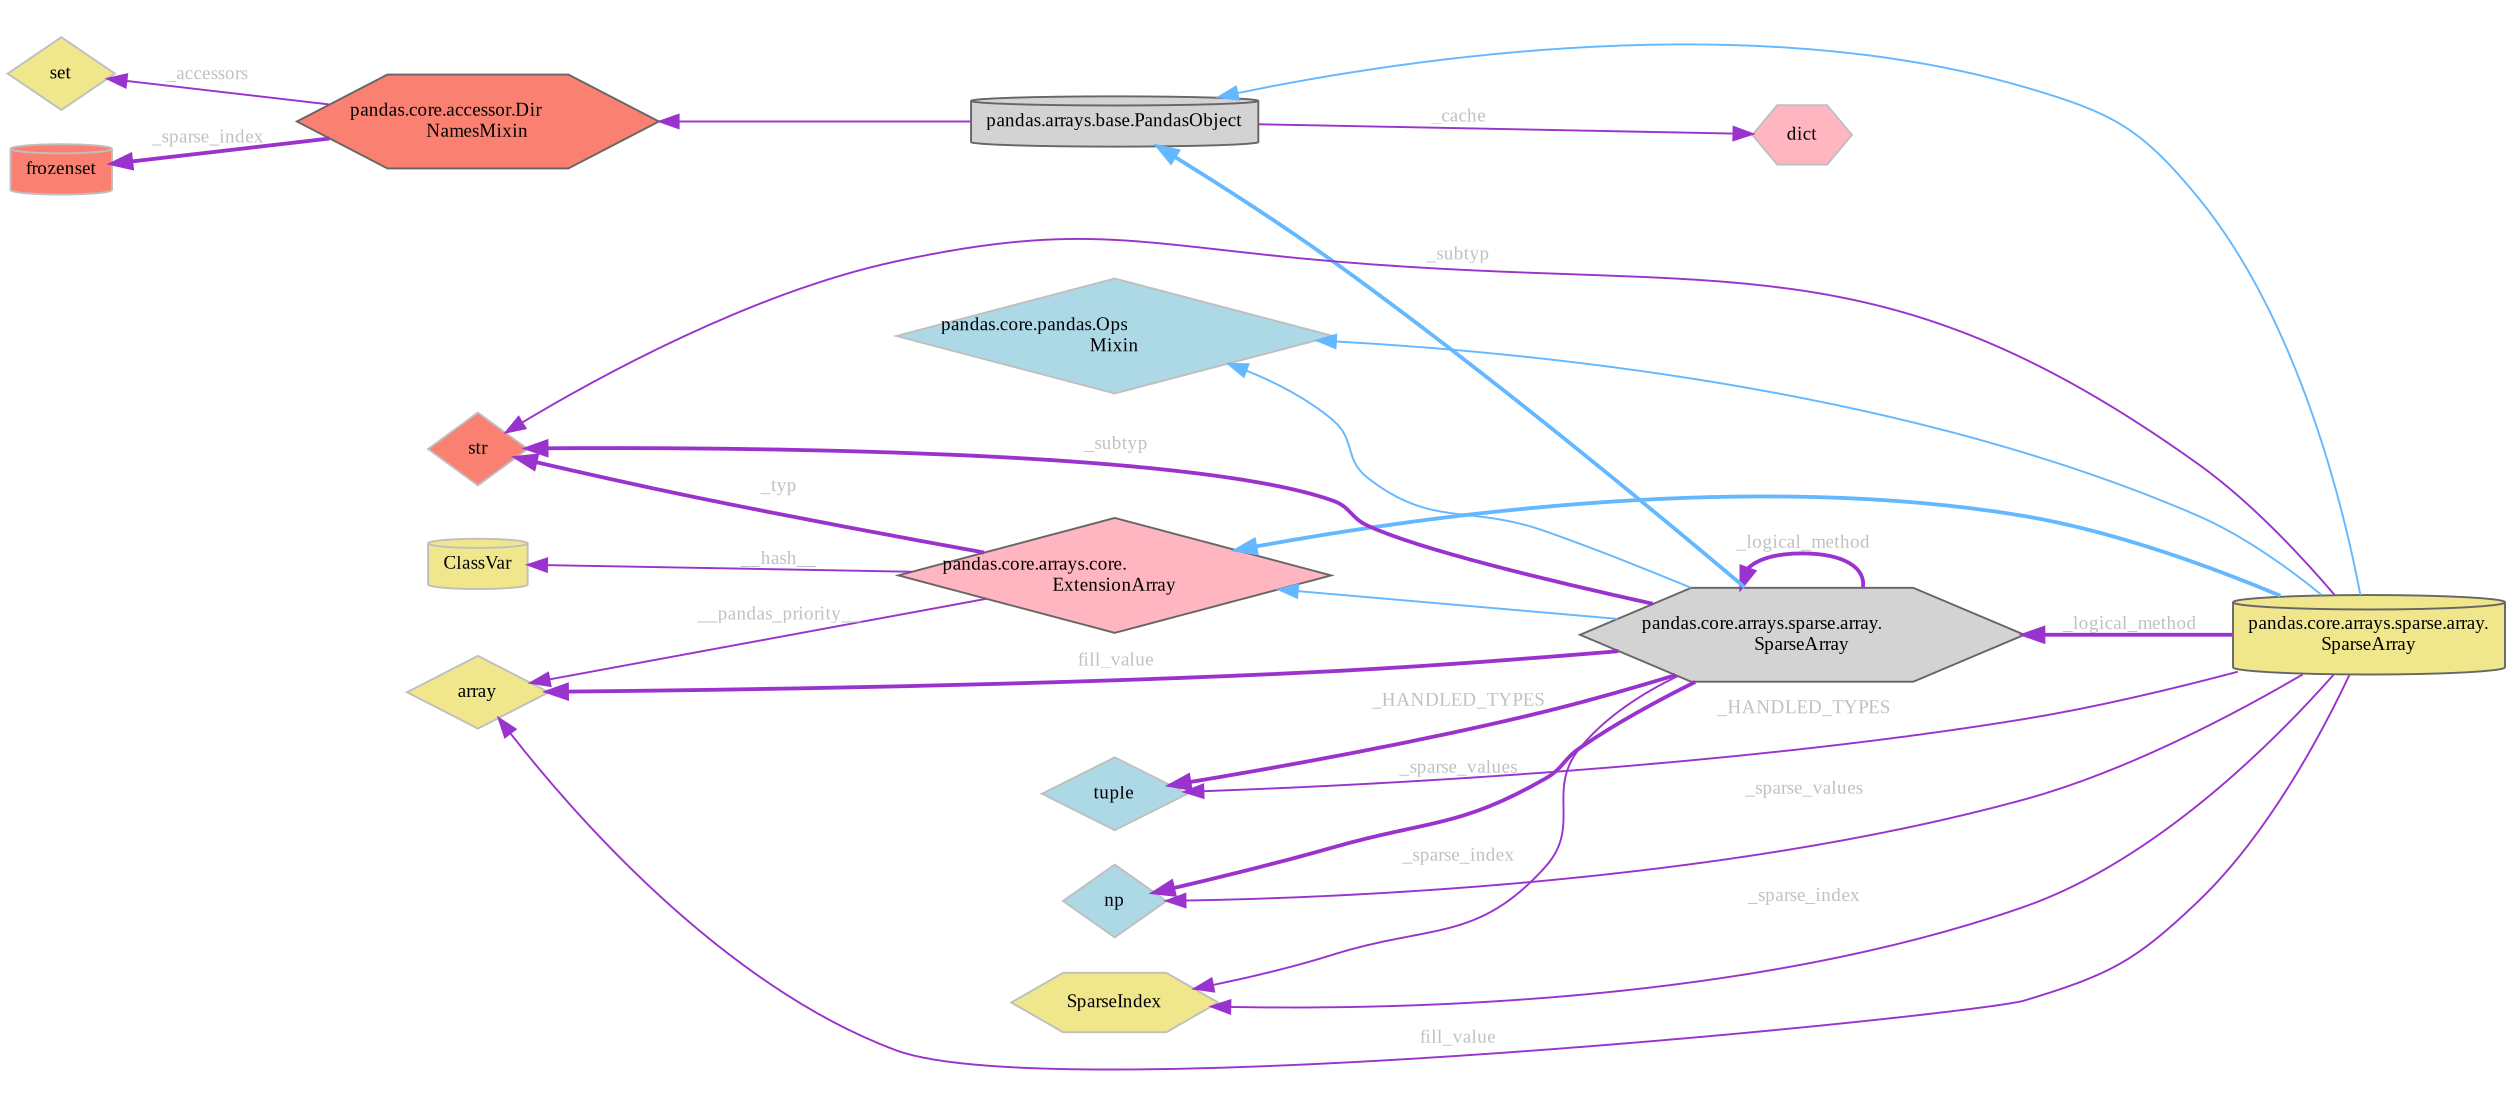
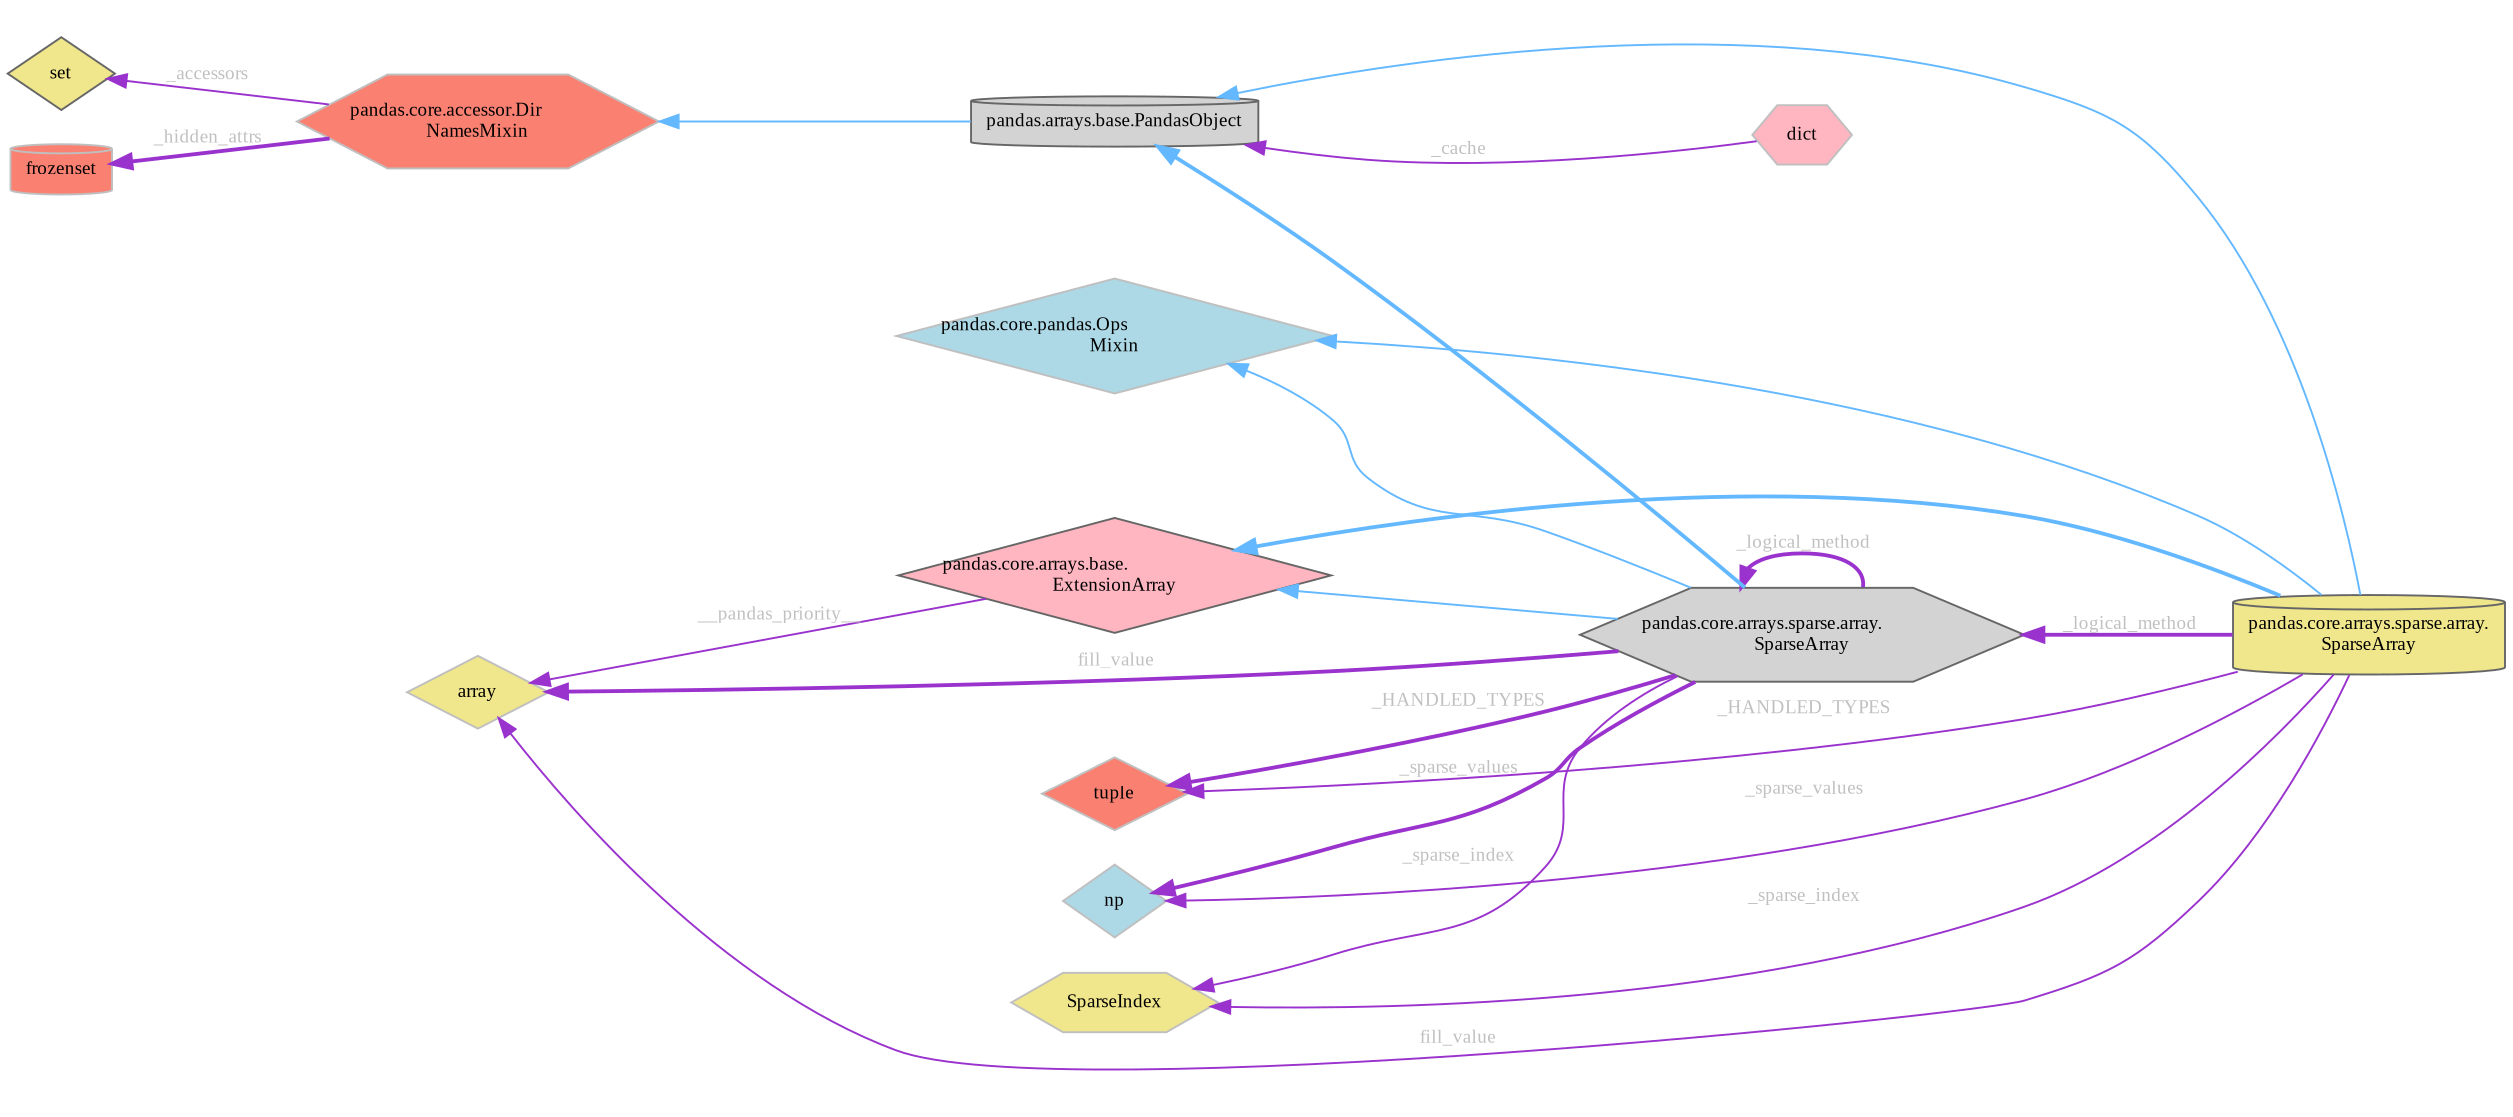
(61, 74) -> (61, 74)
(478, 122) -> (478, 122)
(825, 122) -> (825, 122)
(1496, 129) -> (1511, 162)
(206, 138) -> (206, 138)
(478, 449) -> none
(478, 564) -> none
(1115, 575) -> (1115, 575)
(1115, 794) -> (1115, 794)
